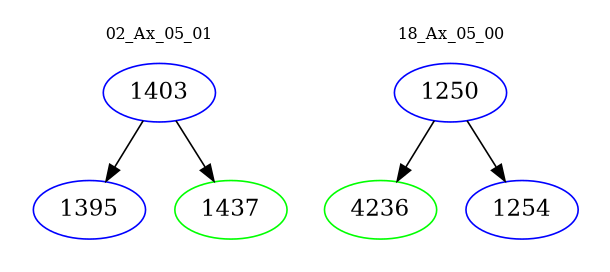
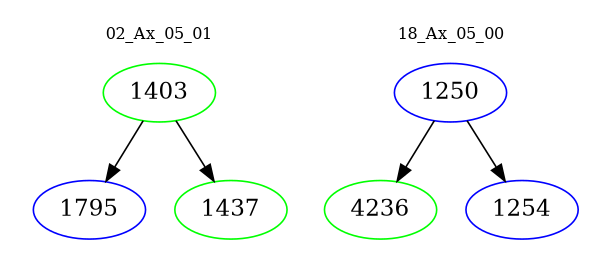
(159, 93) -> (159, 93)
(89, 210) -> (89, 210)
